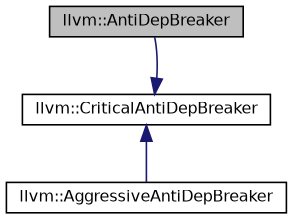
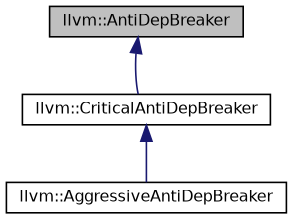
(157, 58) -> (136, 74)
